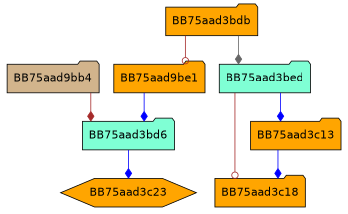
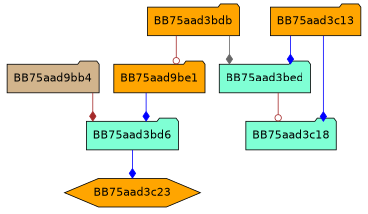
(281, 102) -> (290, 45)
(260, 193) -> (291, 136)
